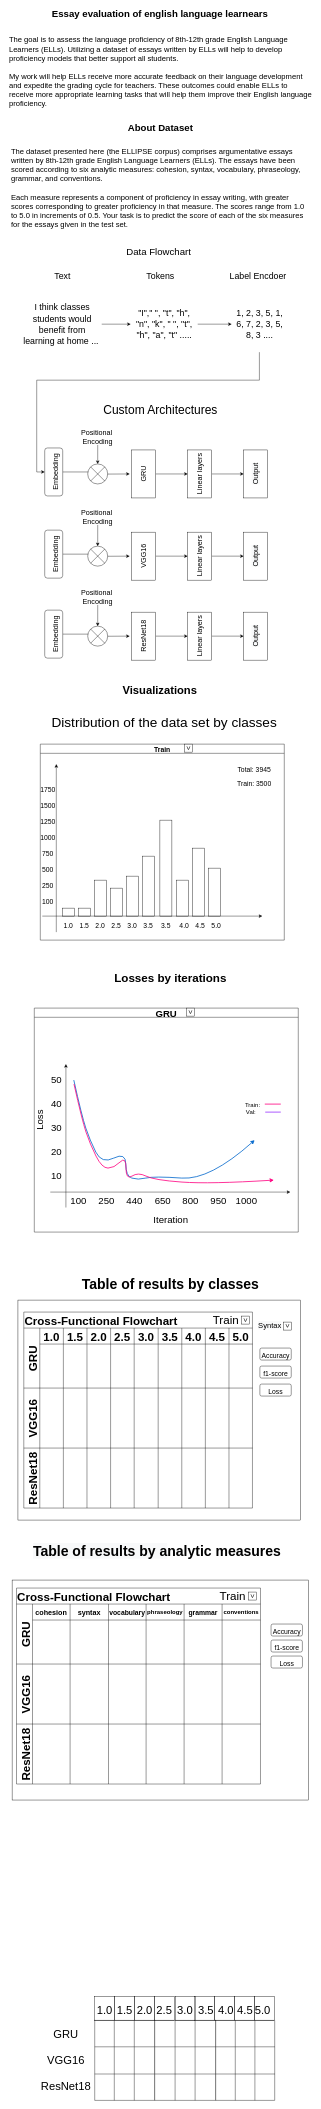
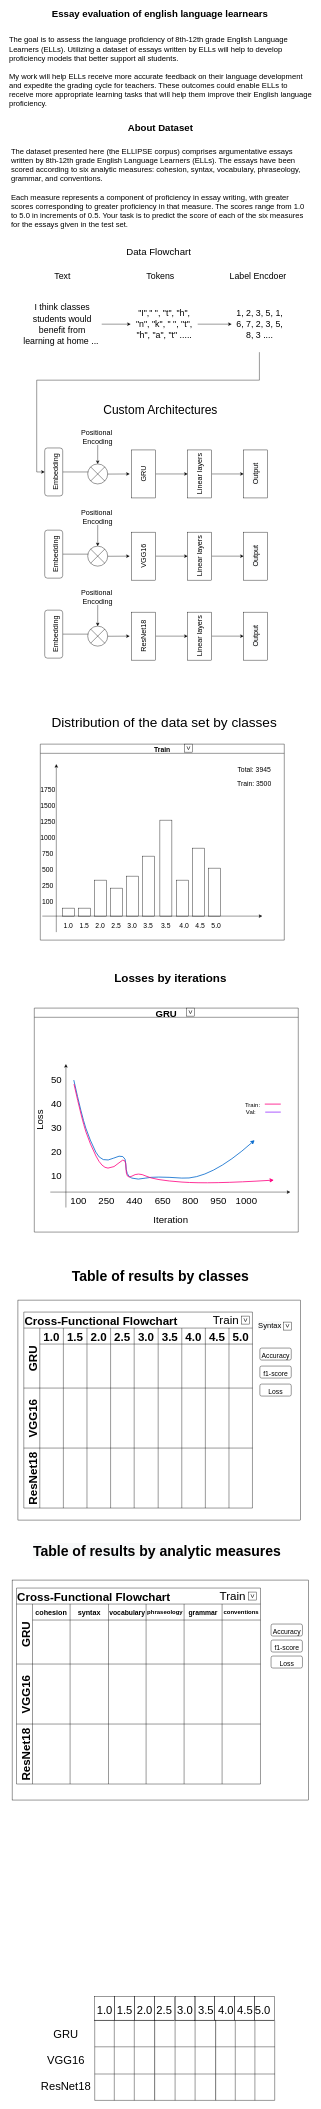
(160, 690) -> none
(170, 1284) -> (160, 1276)
